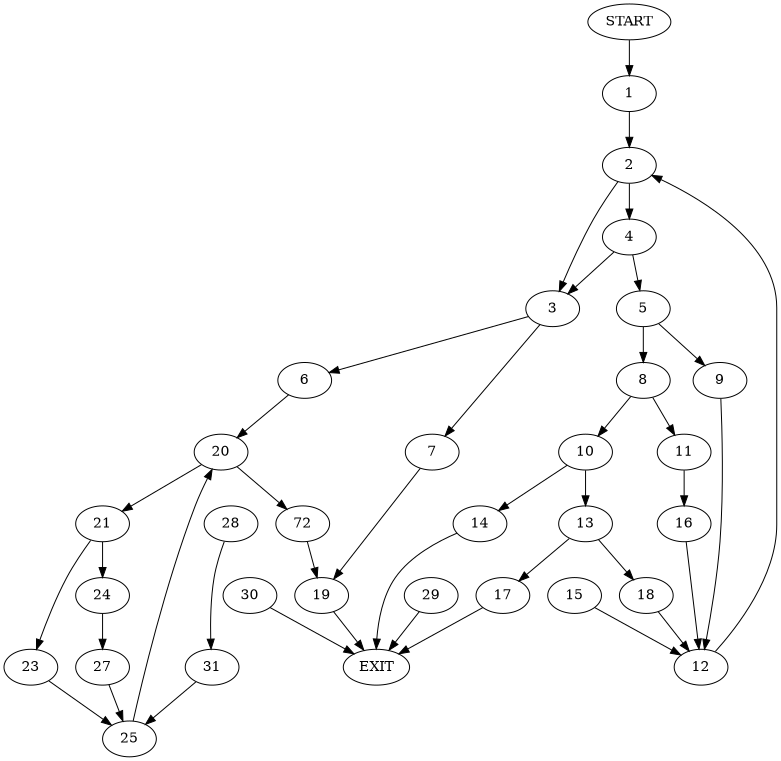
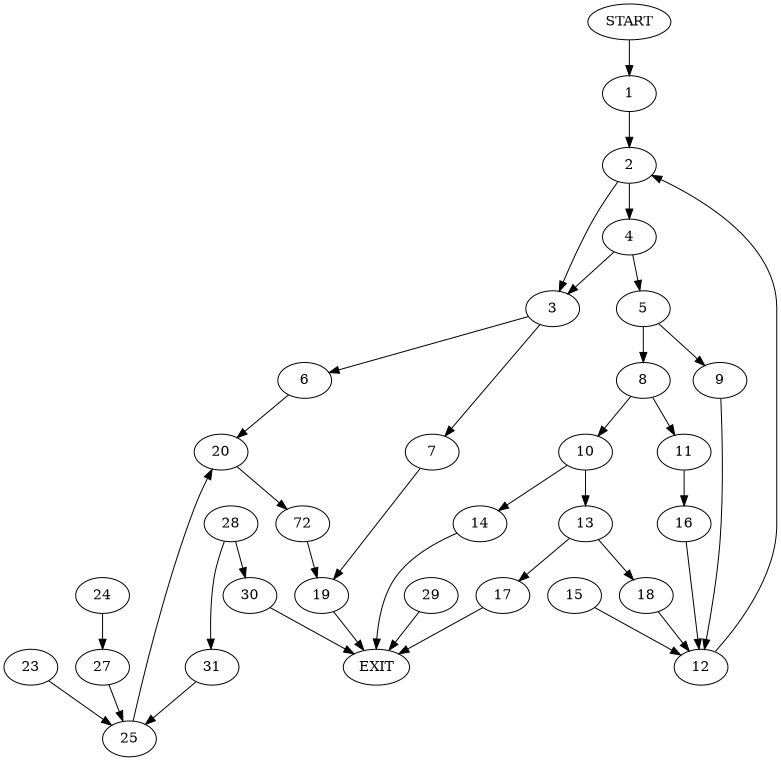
(103, 524) -> none
none -> (239, 555)
